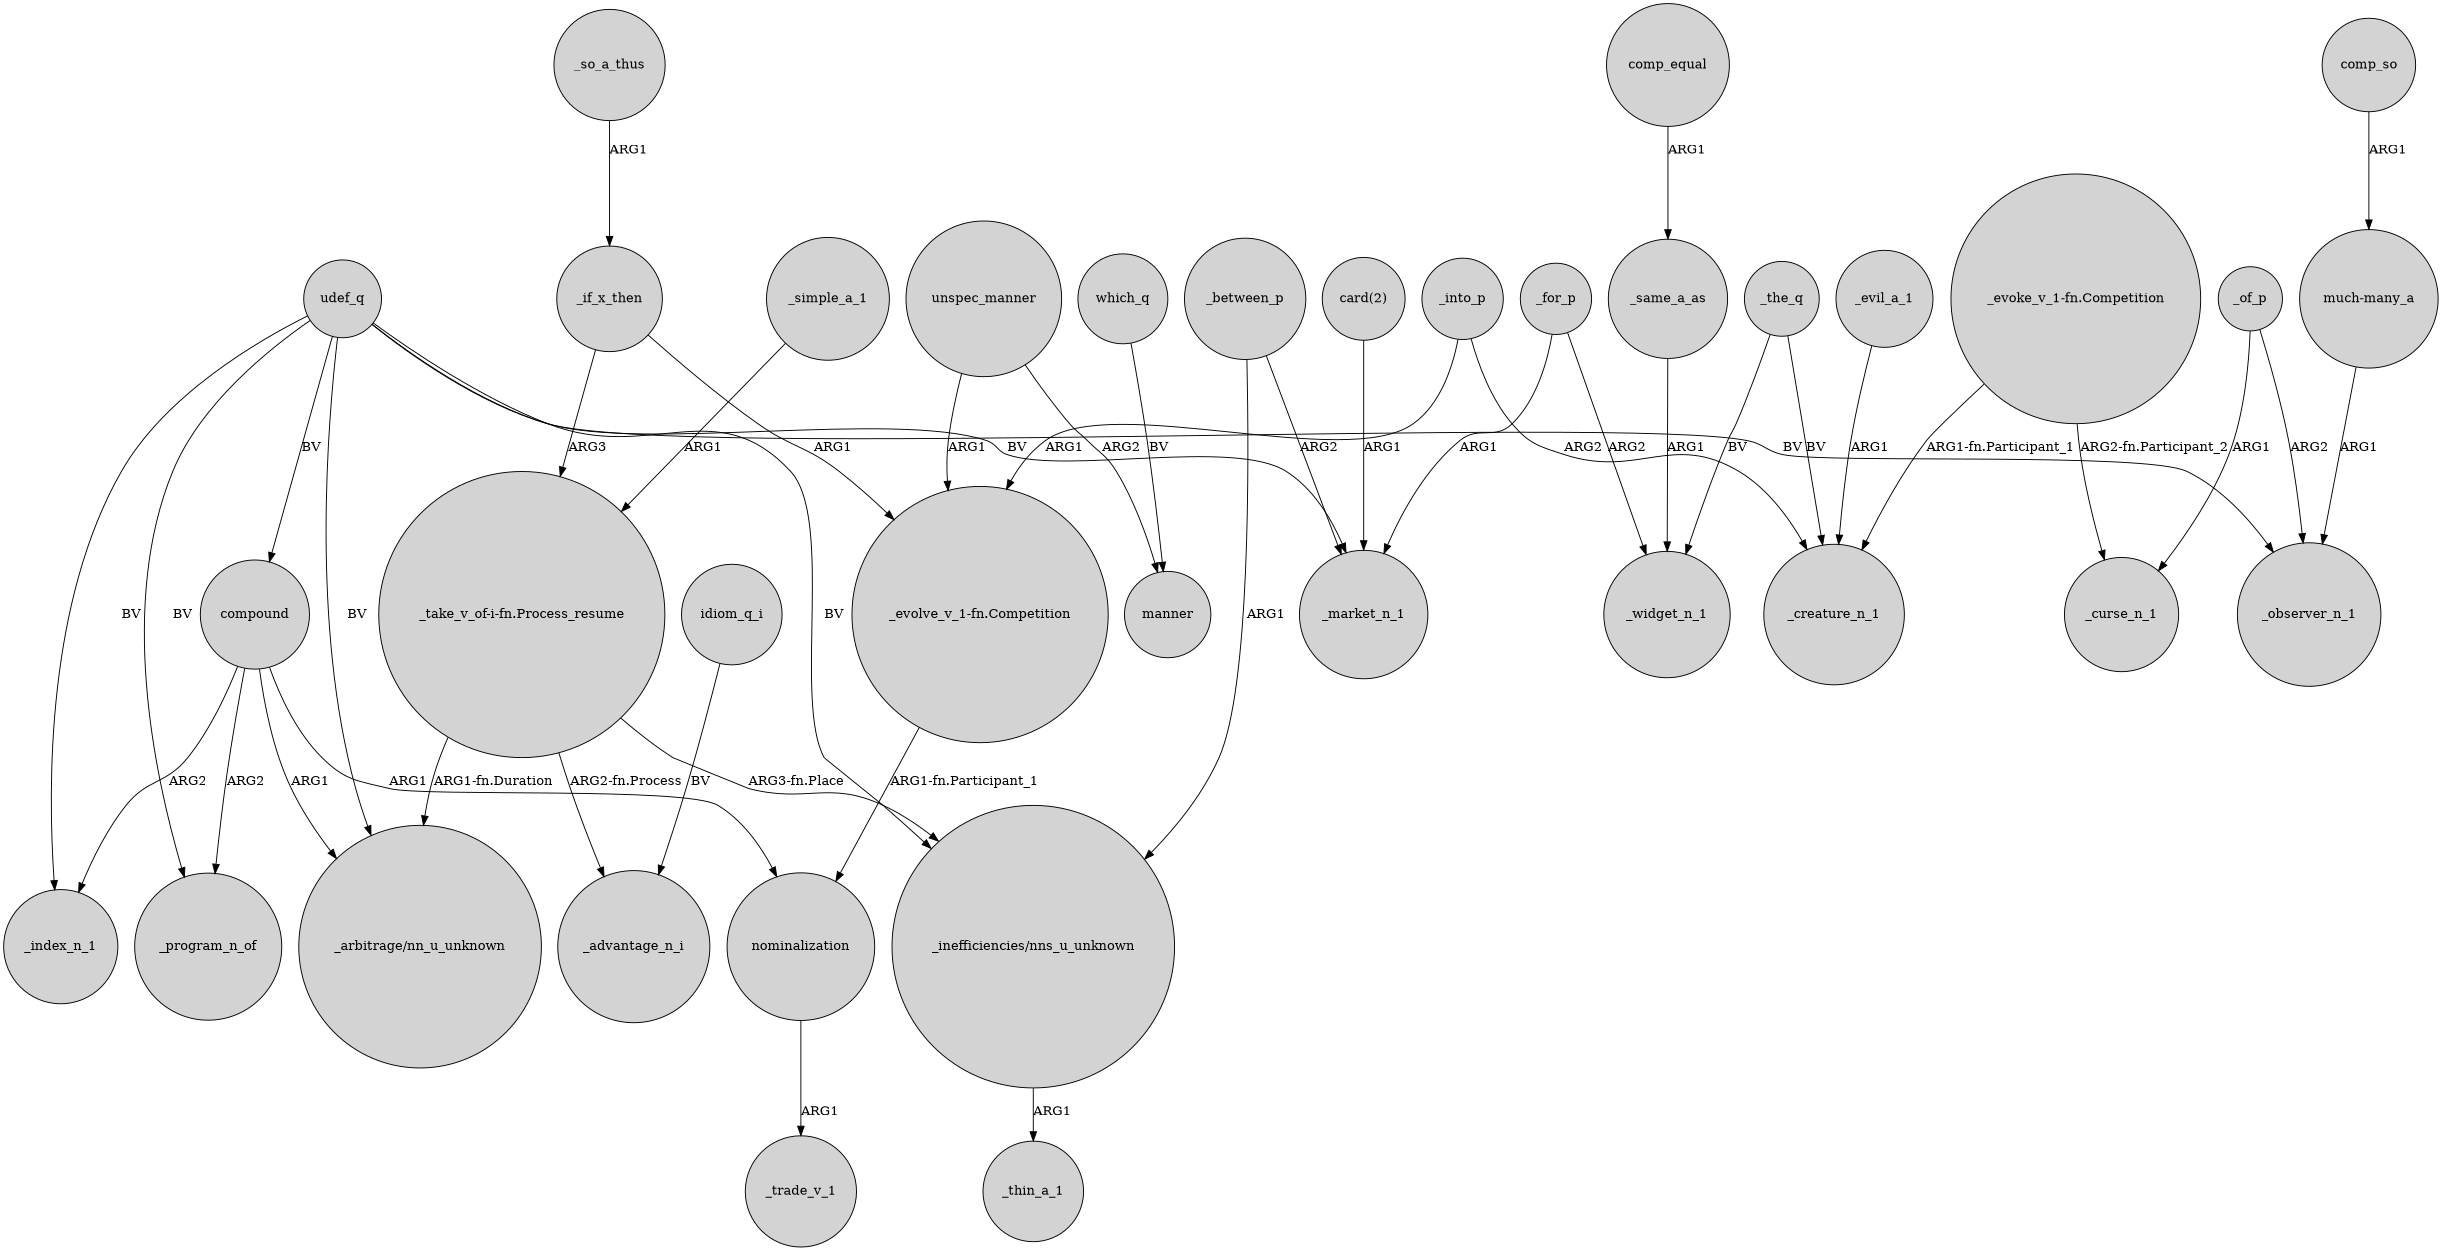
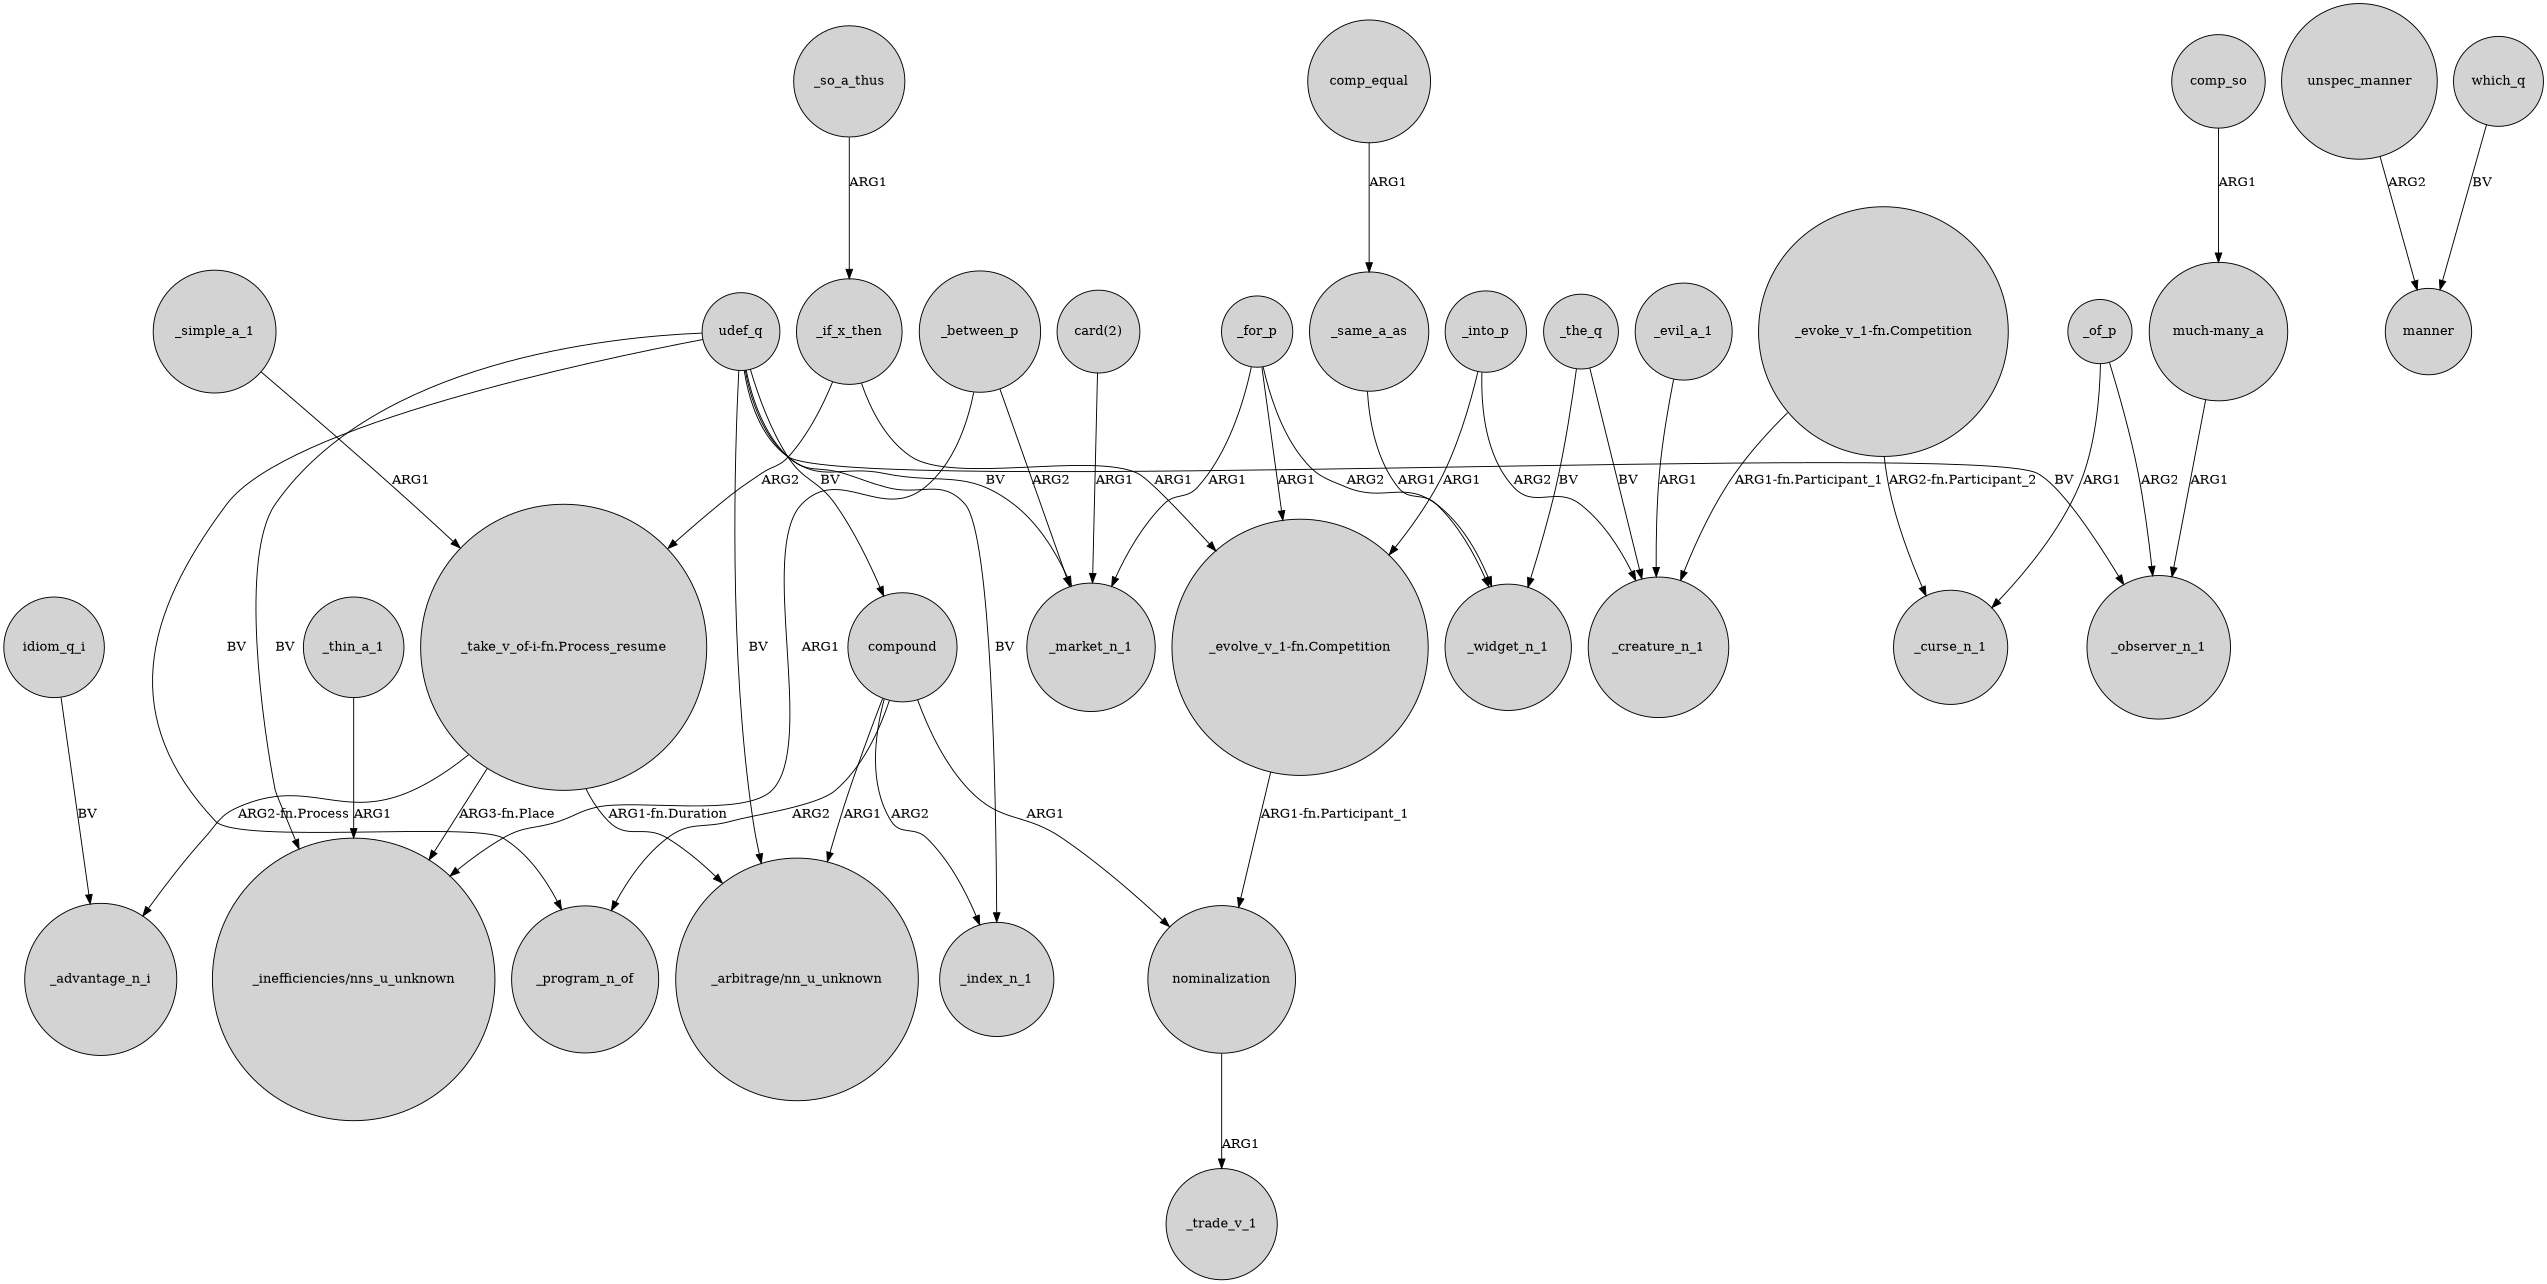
(950, 427) -> (1272, 439)
(588, 448) -> (781, 480)
(1033, 1110) -> (354, 763)
